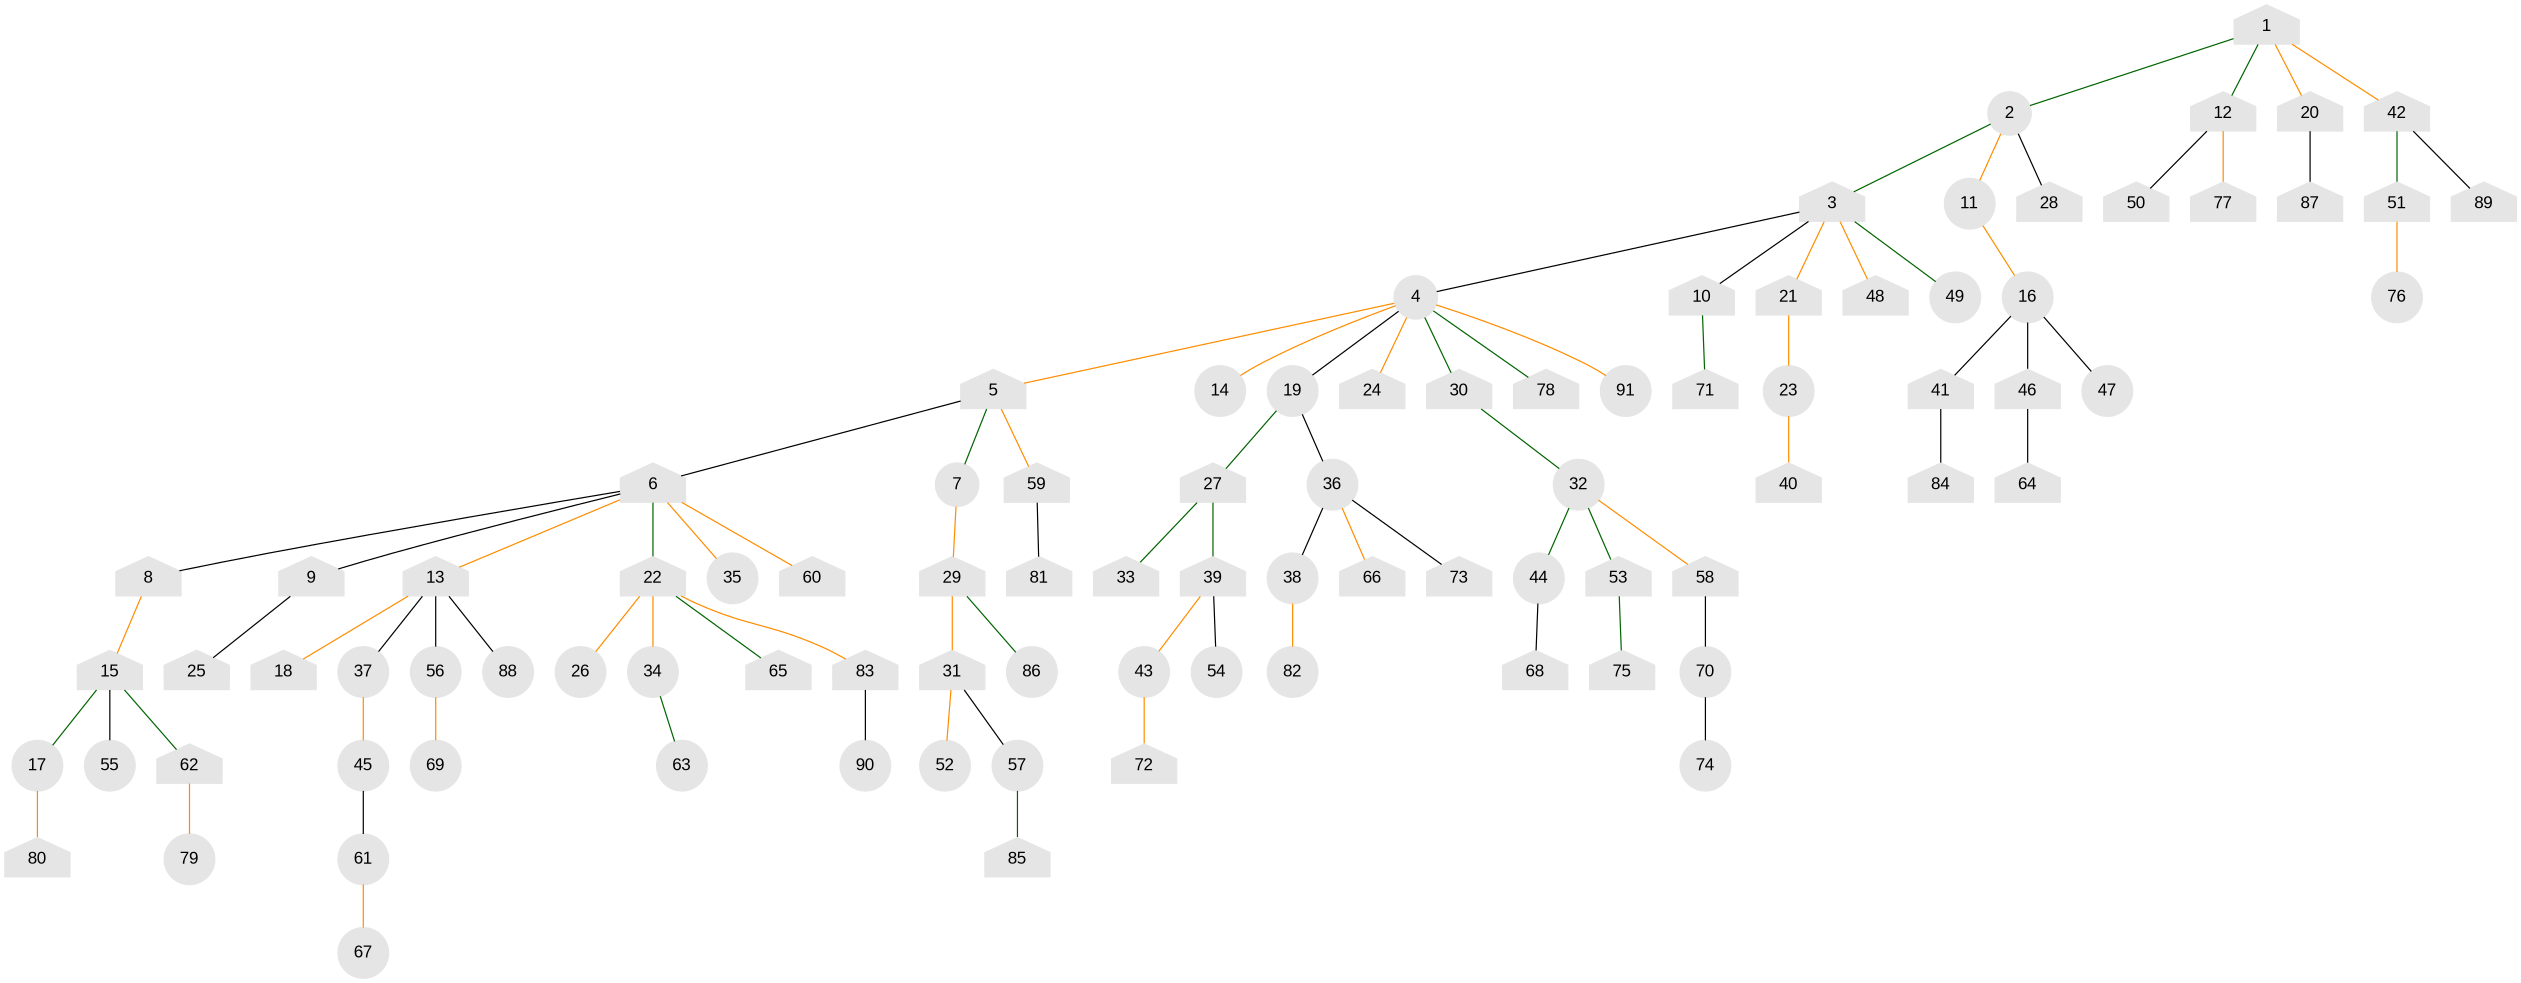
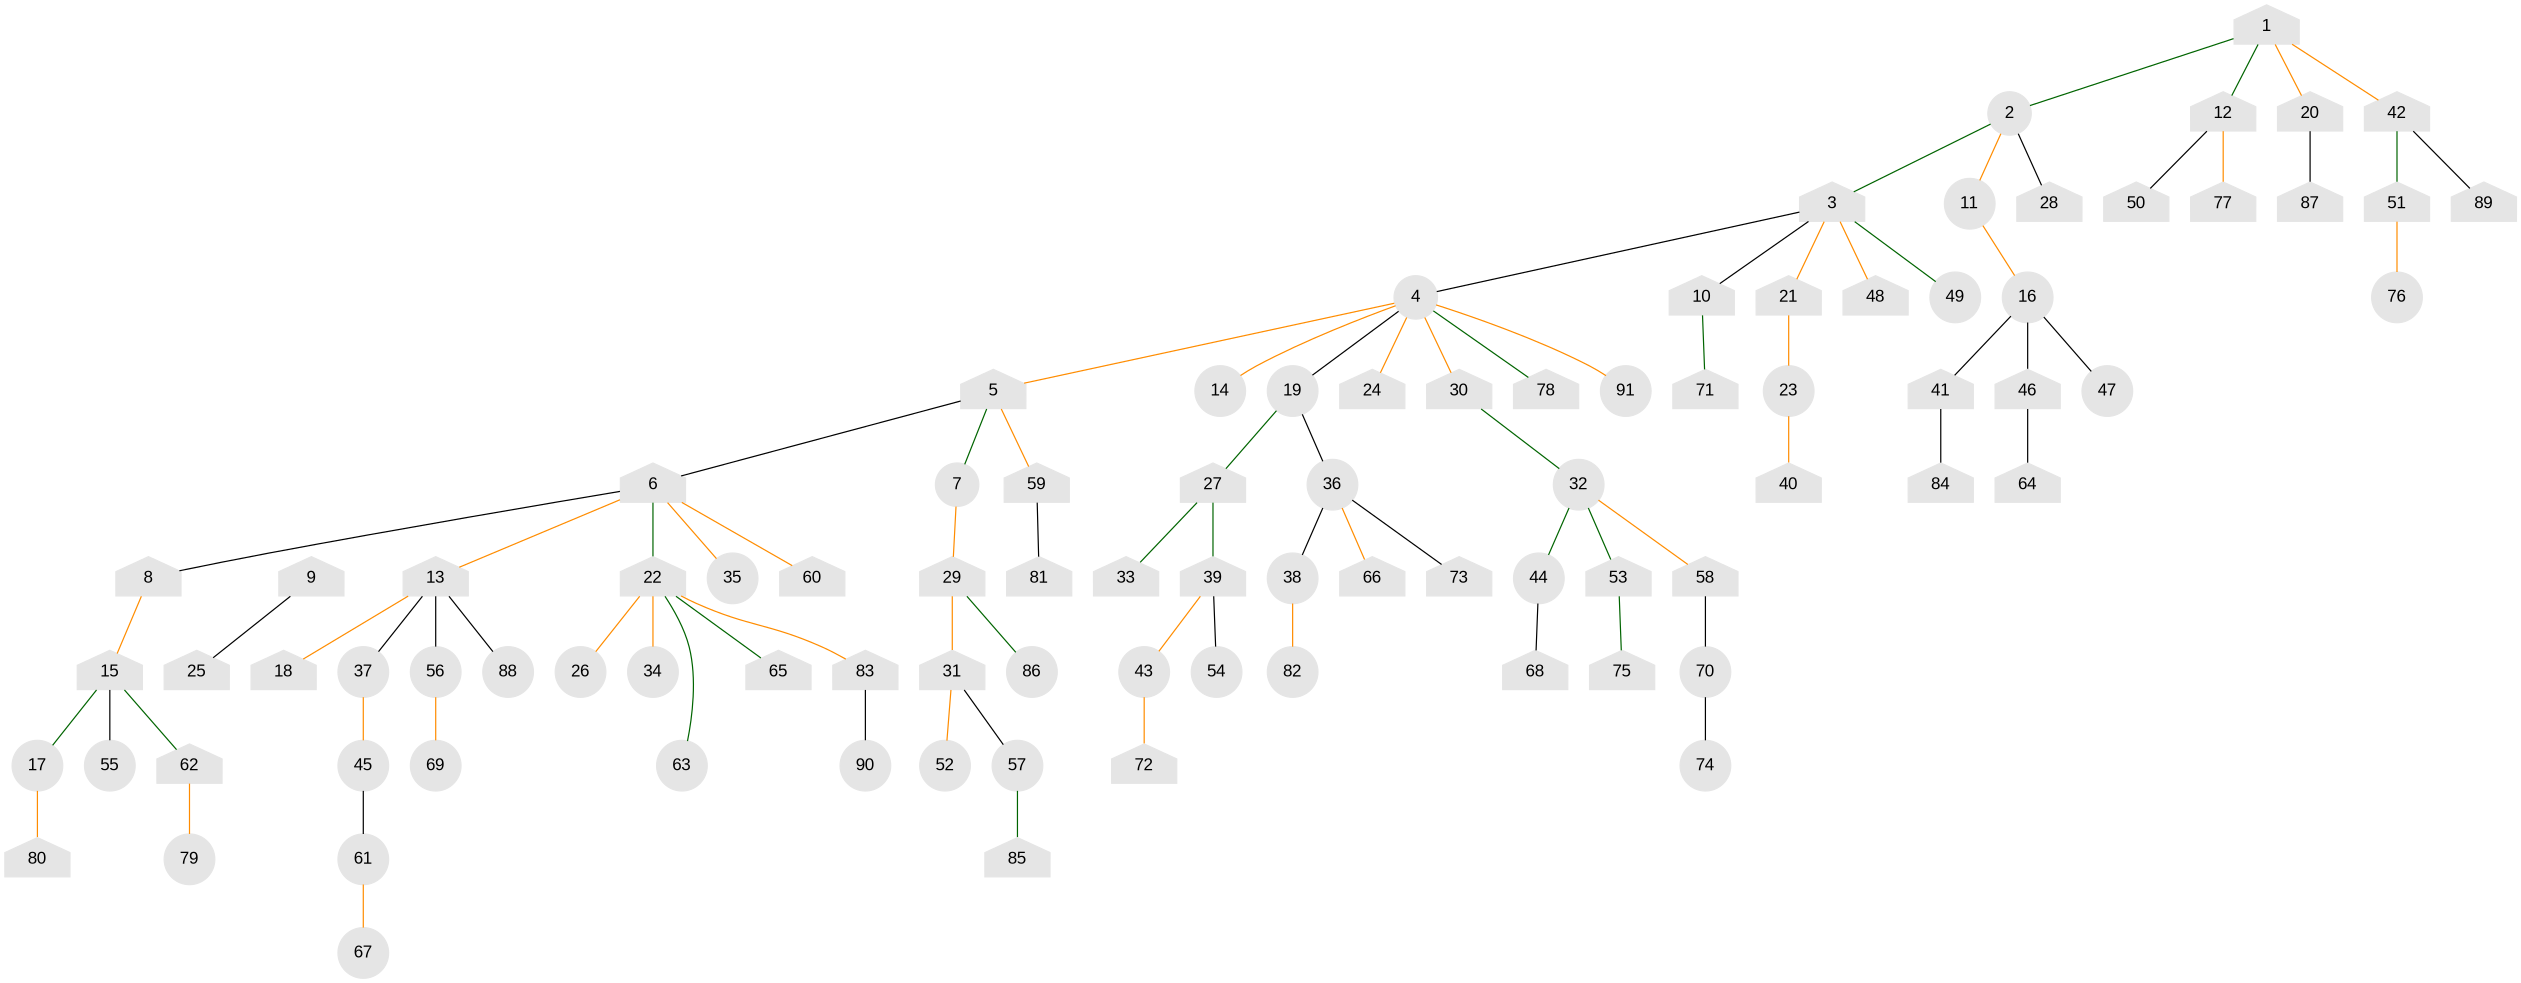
(1438, 345) -> (1438, 345)
(479, 530) -> none
(667, 719) -> (692, 666)
